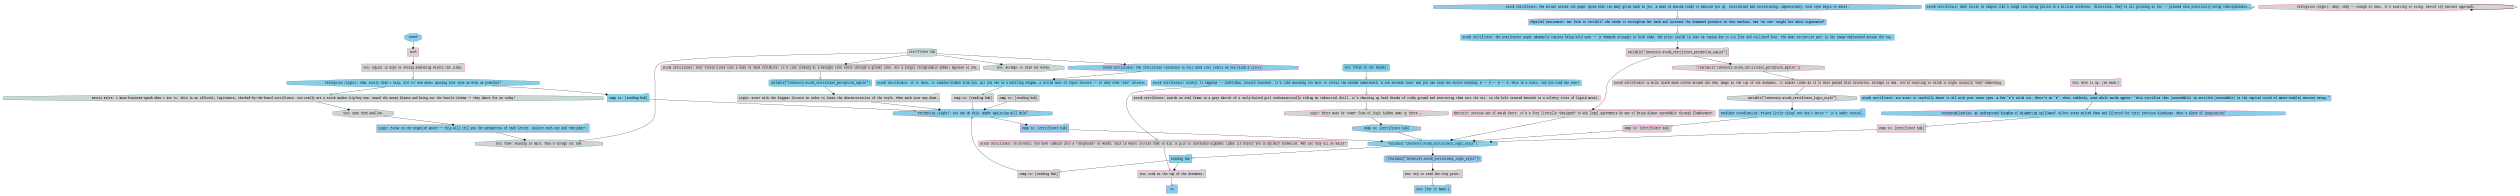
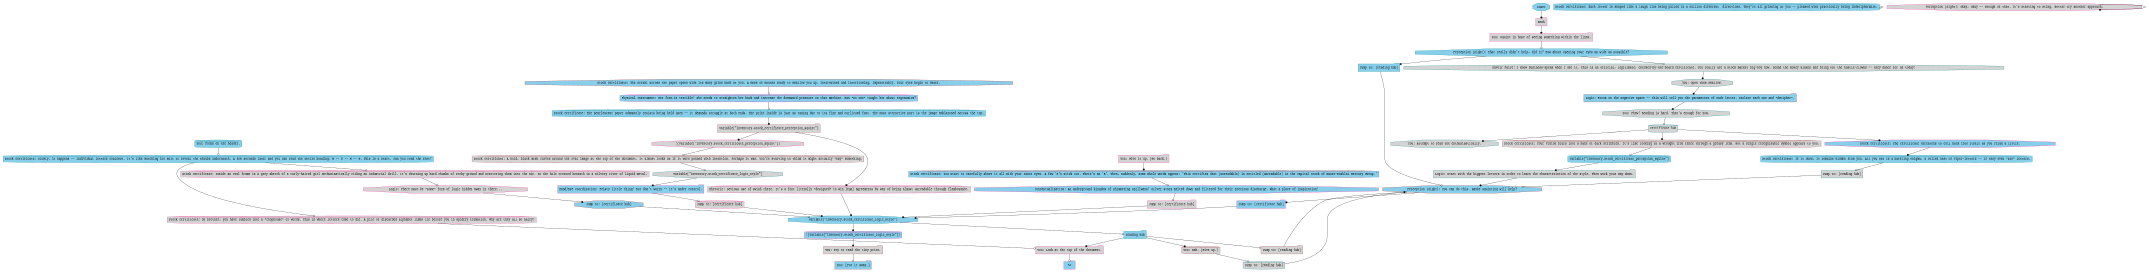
(716, 58) -> (1665, 120)
(1024, 68) -> (1445, 144)
none -> (1201, 250)
